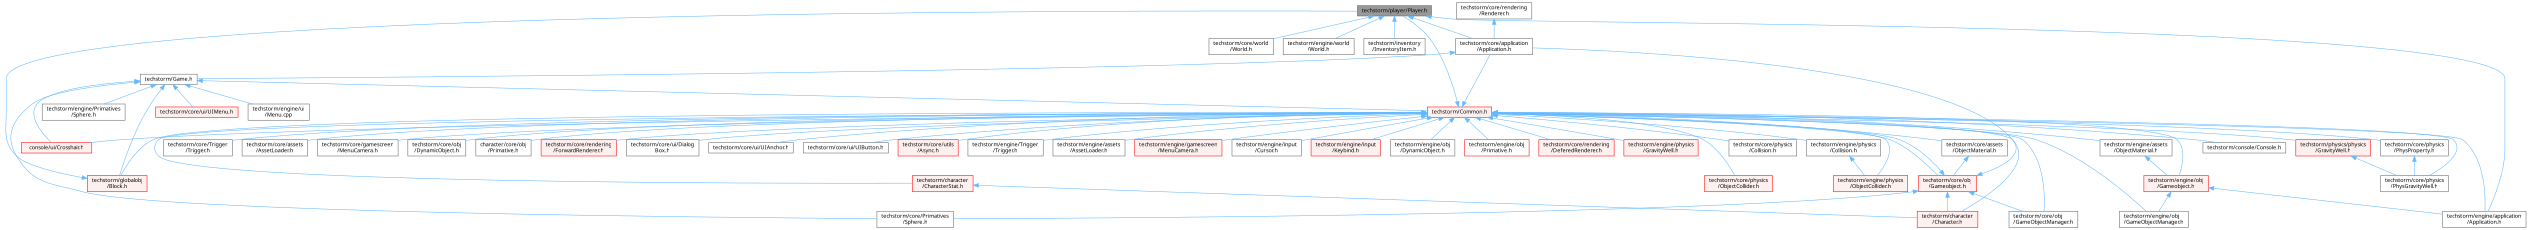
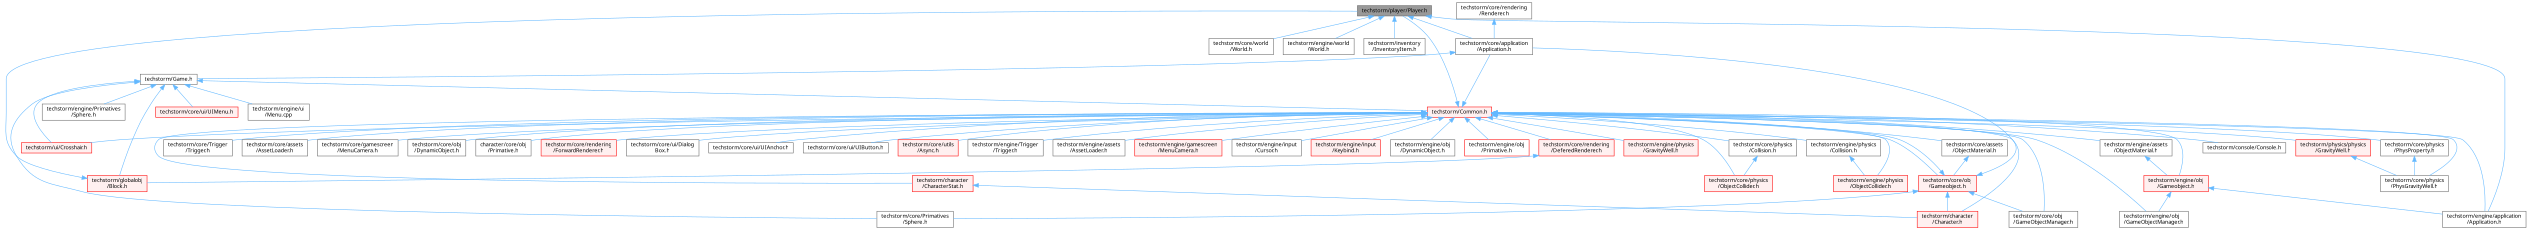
(762, 115) -> (840, 174)
(57, 148) -> (57, 148)
none -> (1749, 168)
